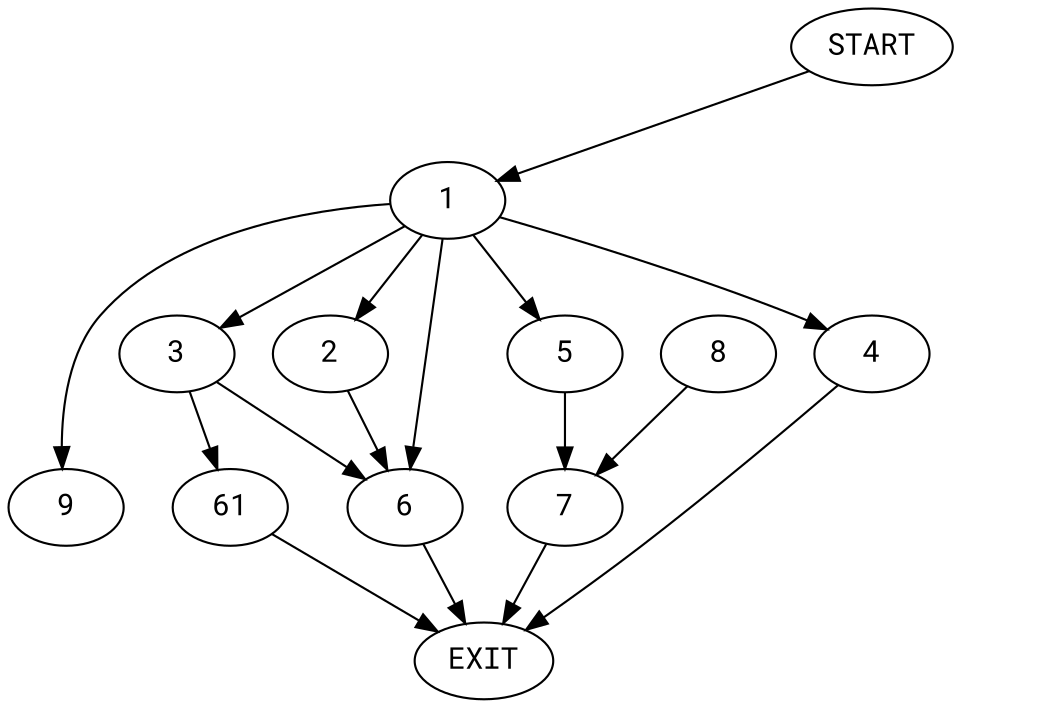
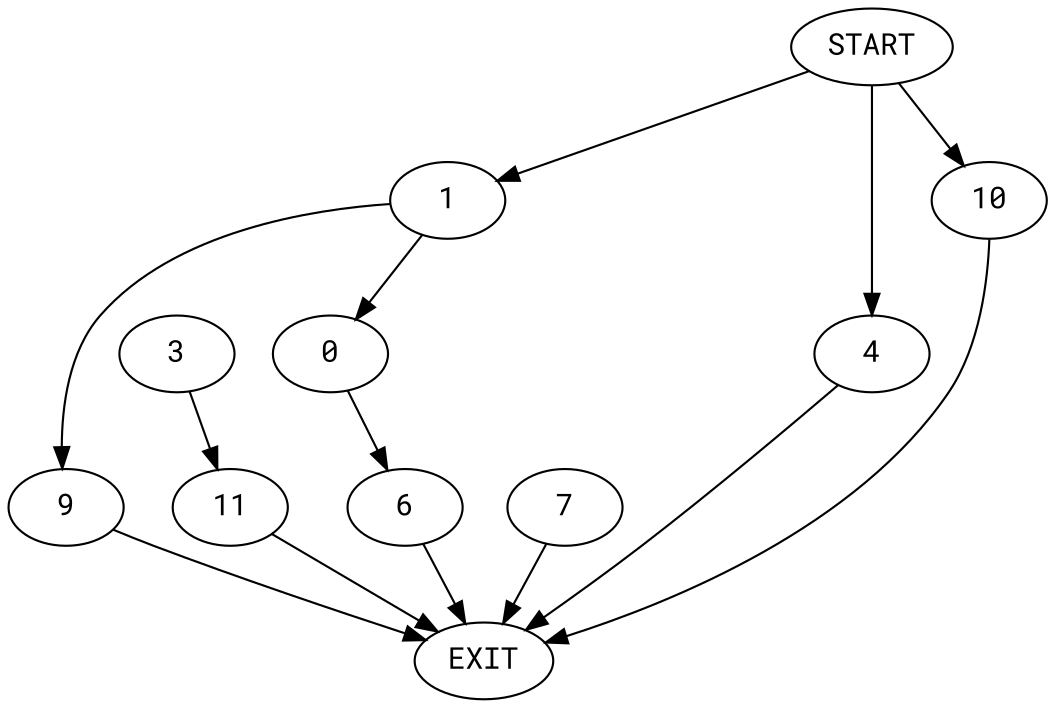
none -> (989, 200)
(655, 265) -> (872, 189)
(322, 272) -> none
(428, 343) -> none
(330, 354) -> (330, 354)
(565, 354) -> none
(718, 354) -> none
(282, 425) -> none
(230, 507) -> (230, 507)
none -> (258, 584)
